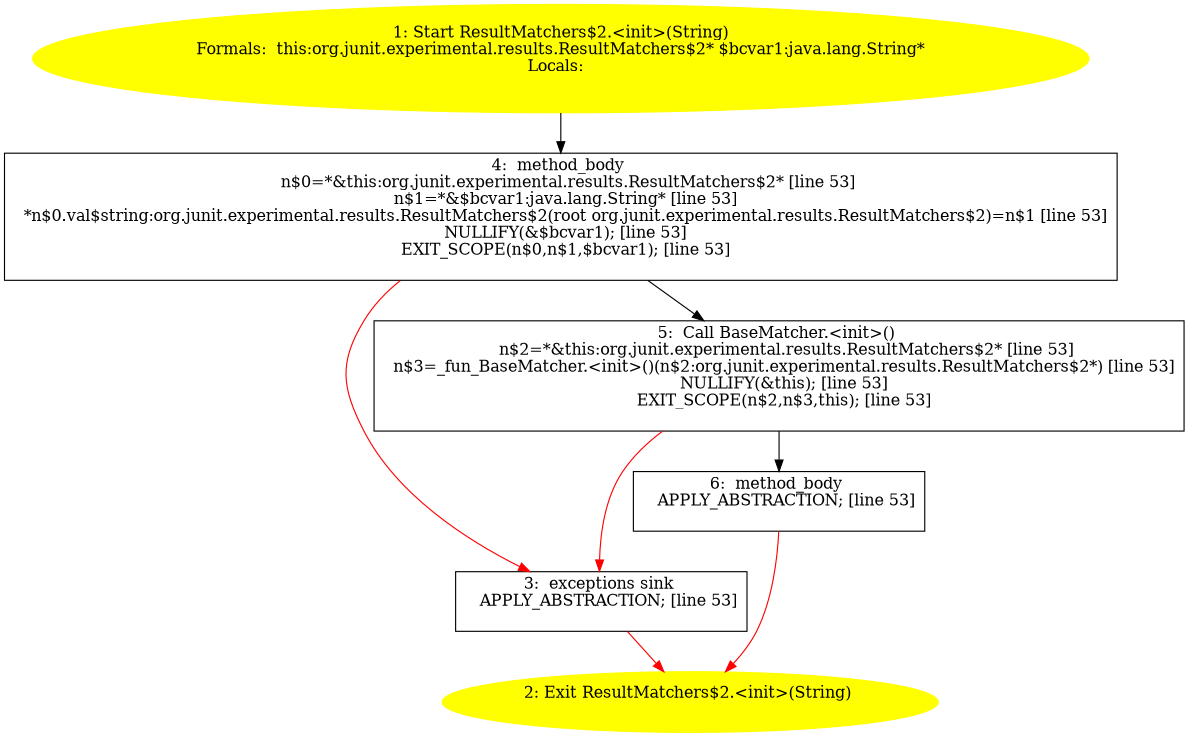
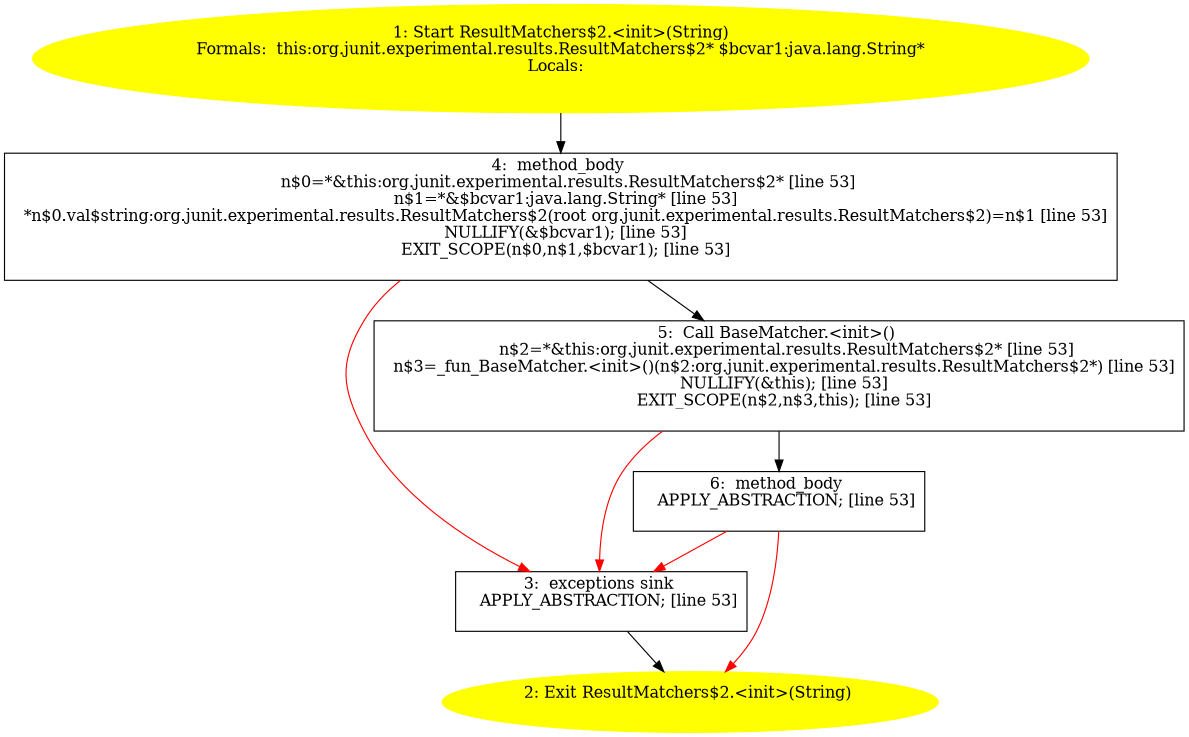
none -> (695, 549)
(642, 647) -> (642, 647)
